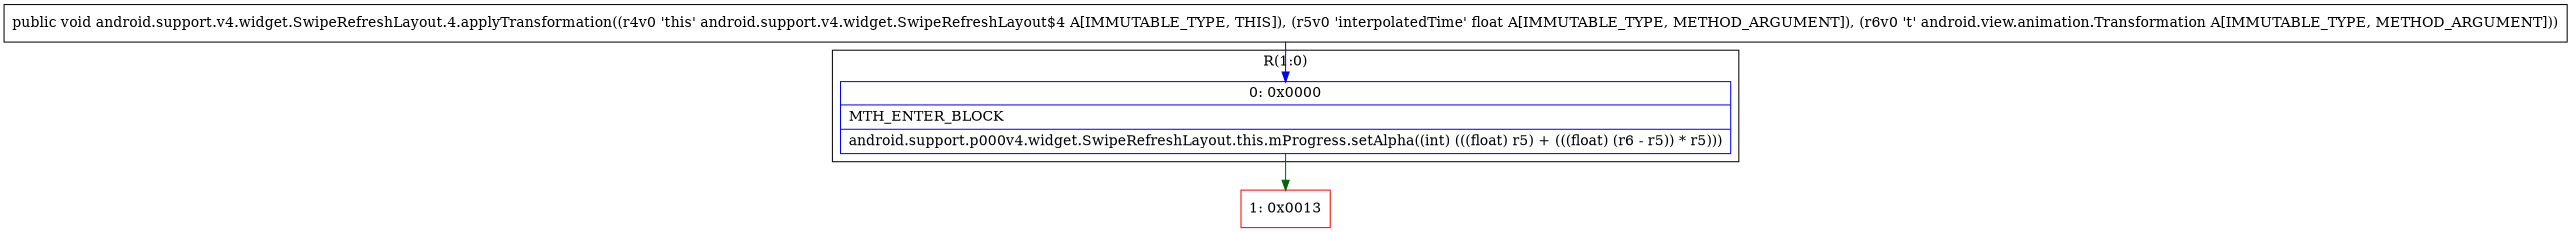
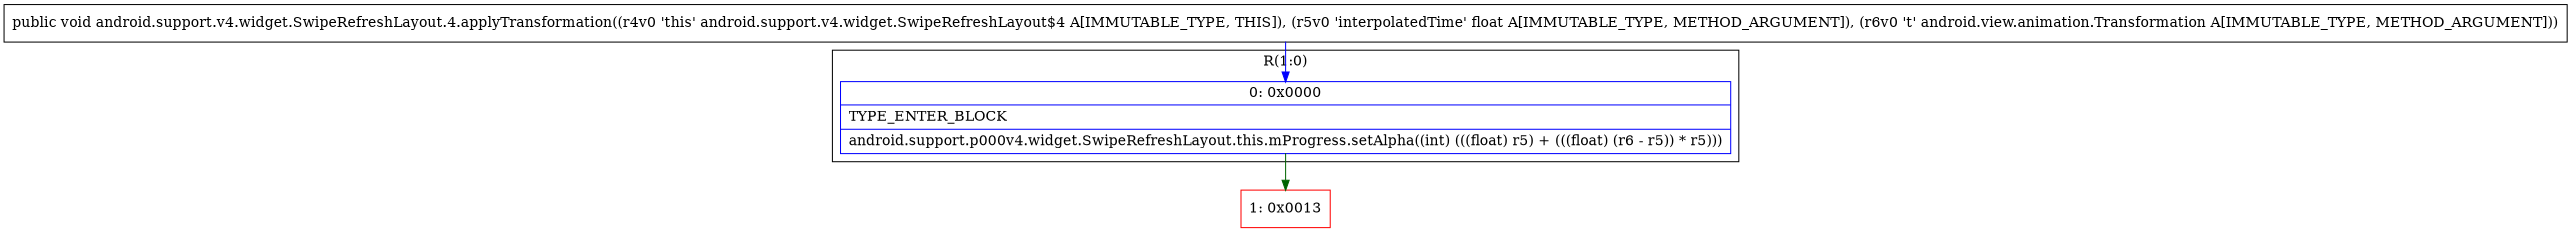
(927, 117) -> (928, 117)
